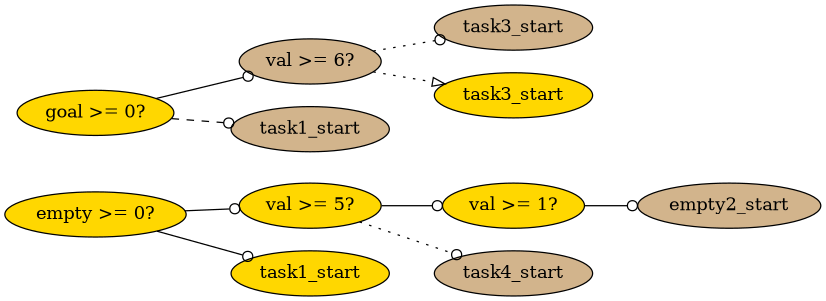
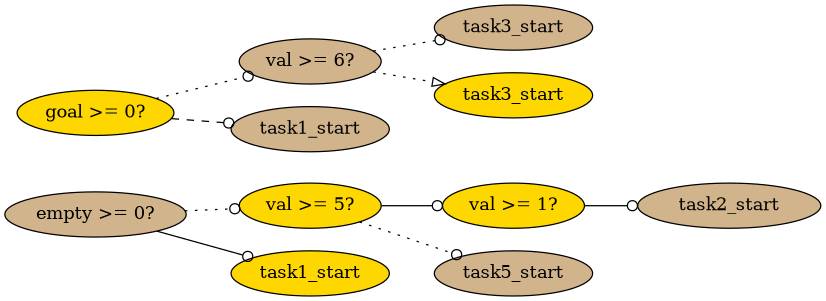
(200, 88) -> (200, 88)
(729, 206) -> (729, 206)
(207, 210) -> (207, 210)
(95, 214) -> (95, 214)
(513, 273) -> (513, 273)
